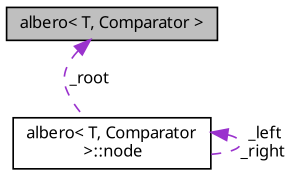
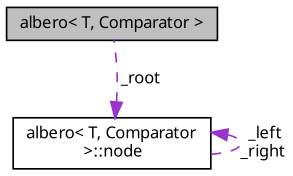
(65, 86) -> (117, 71)
